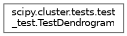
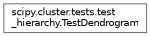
(64, 18) -> (75, 18)
